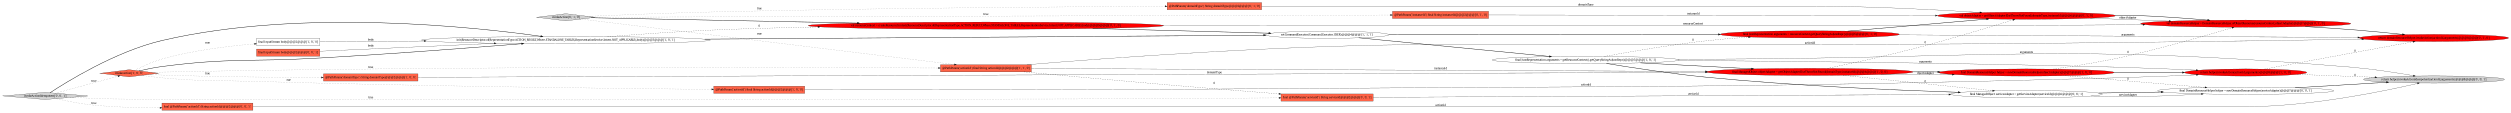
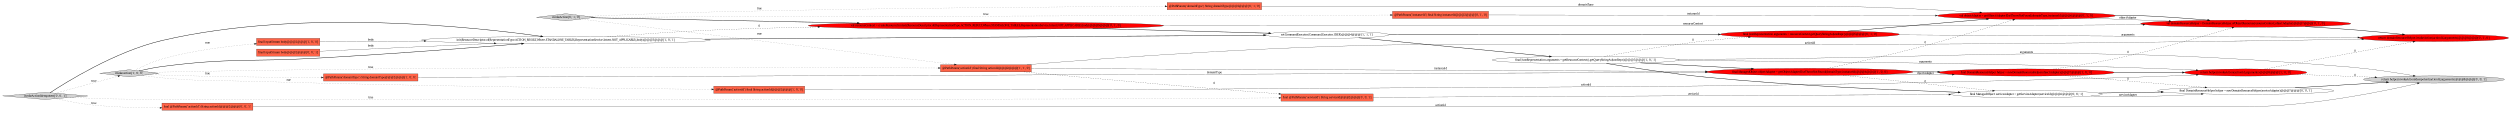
(288, 42) -> (288, 42)
(129, 73) -> (129, 73)
